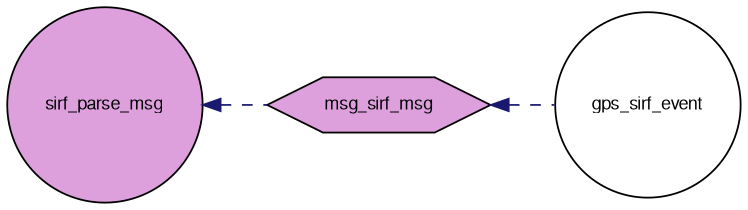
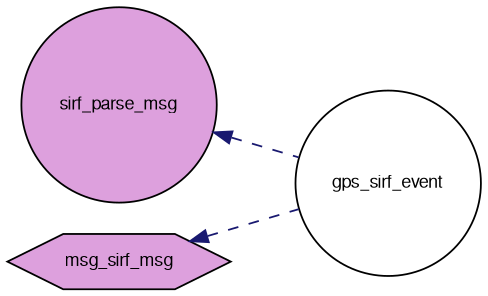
(244, 105) -> (265, 147)
